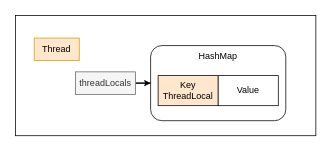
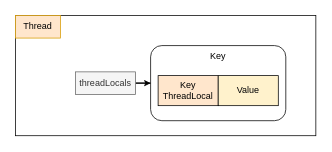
(57, 49) -> (38, 27)
(218, 57) -> (218, 57)
(248, 90) -> (248, 90)
